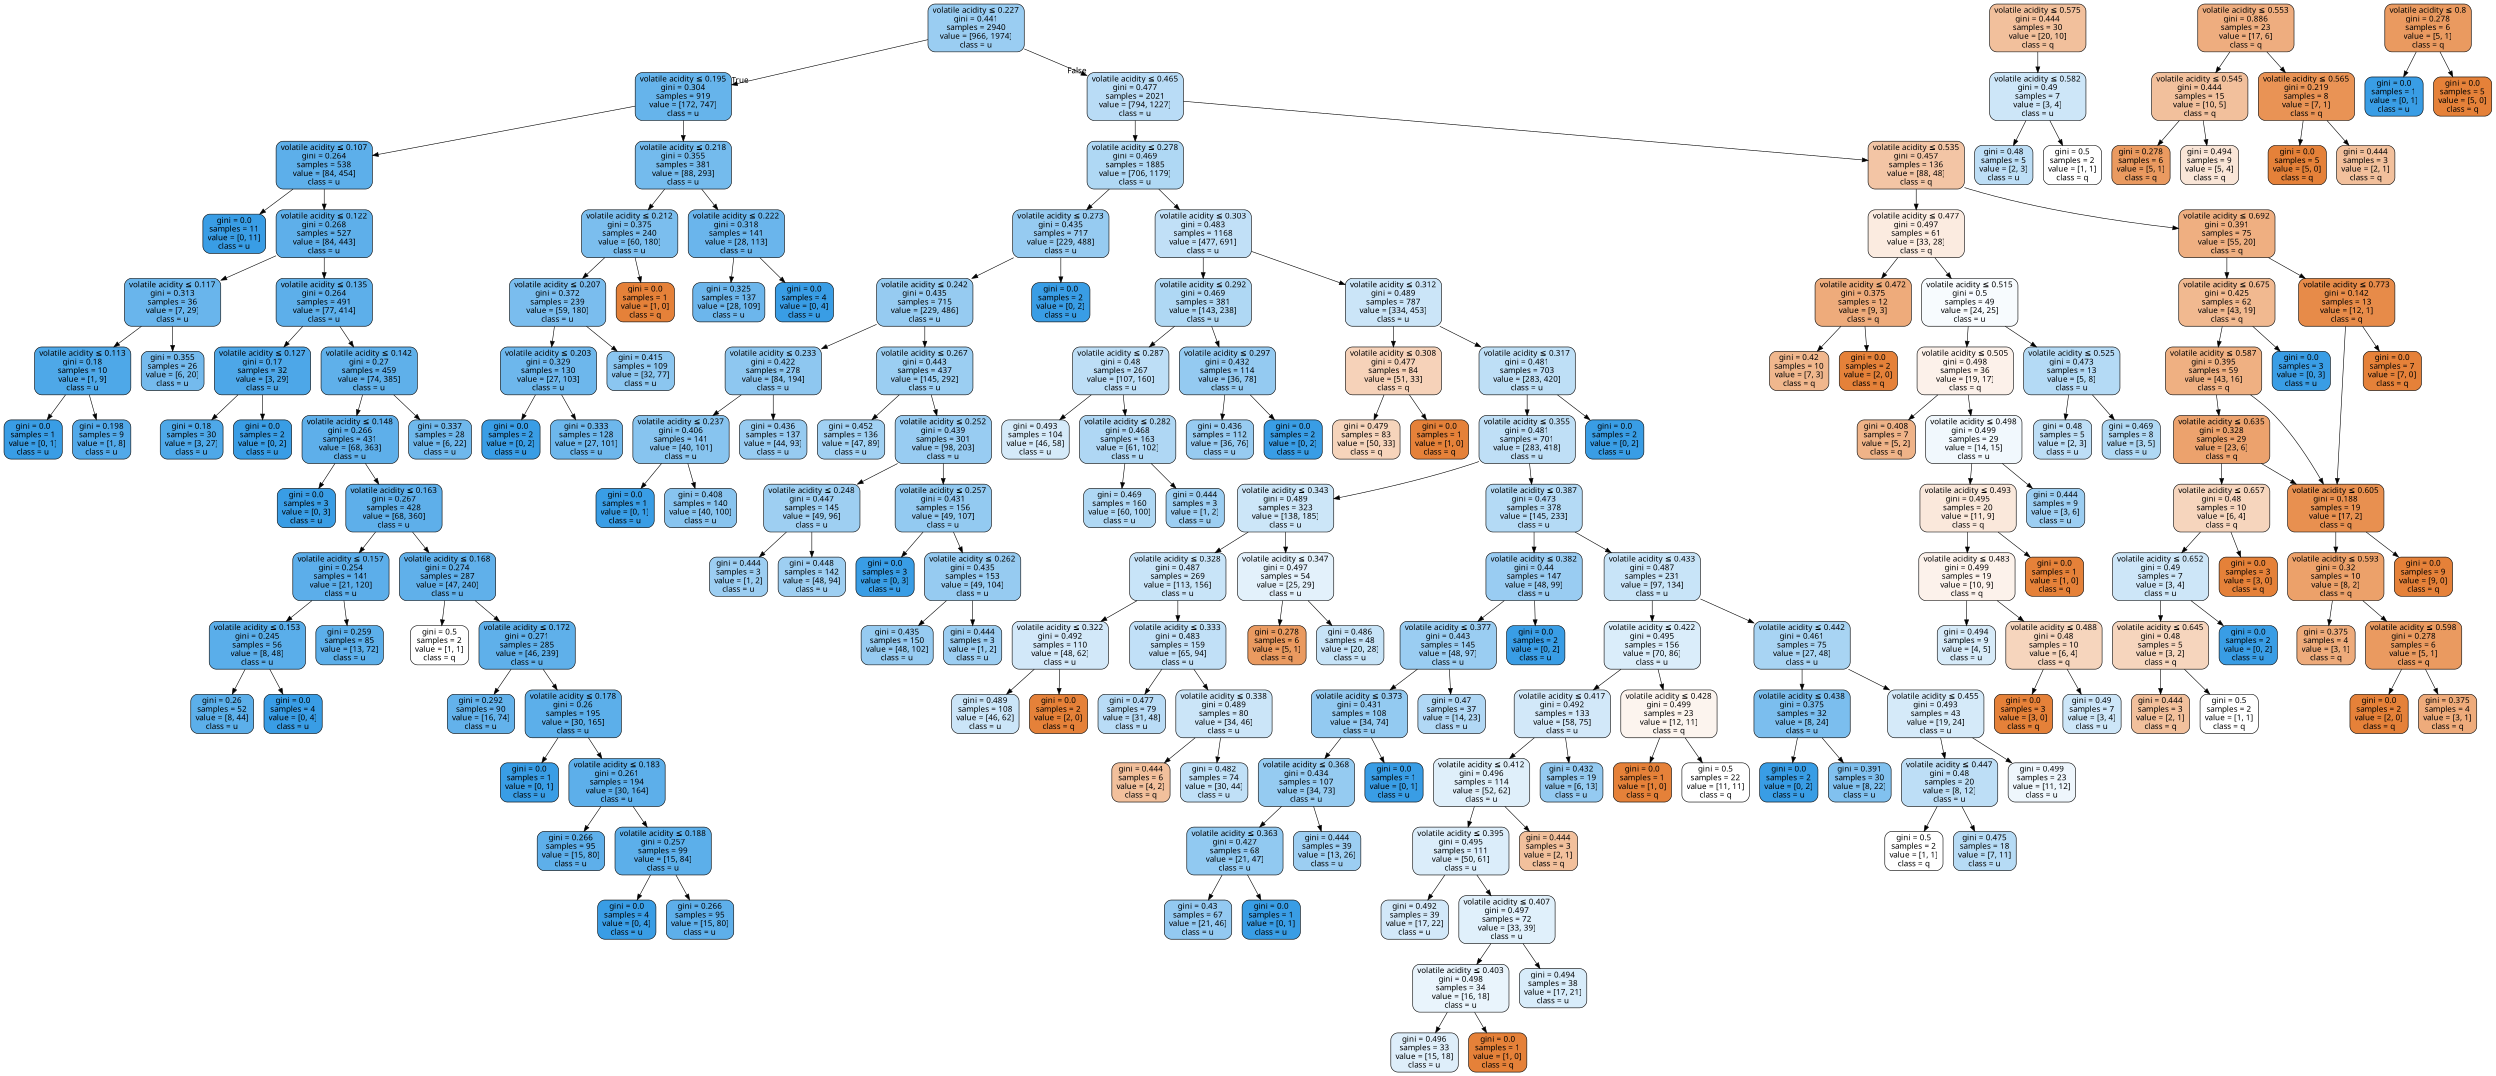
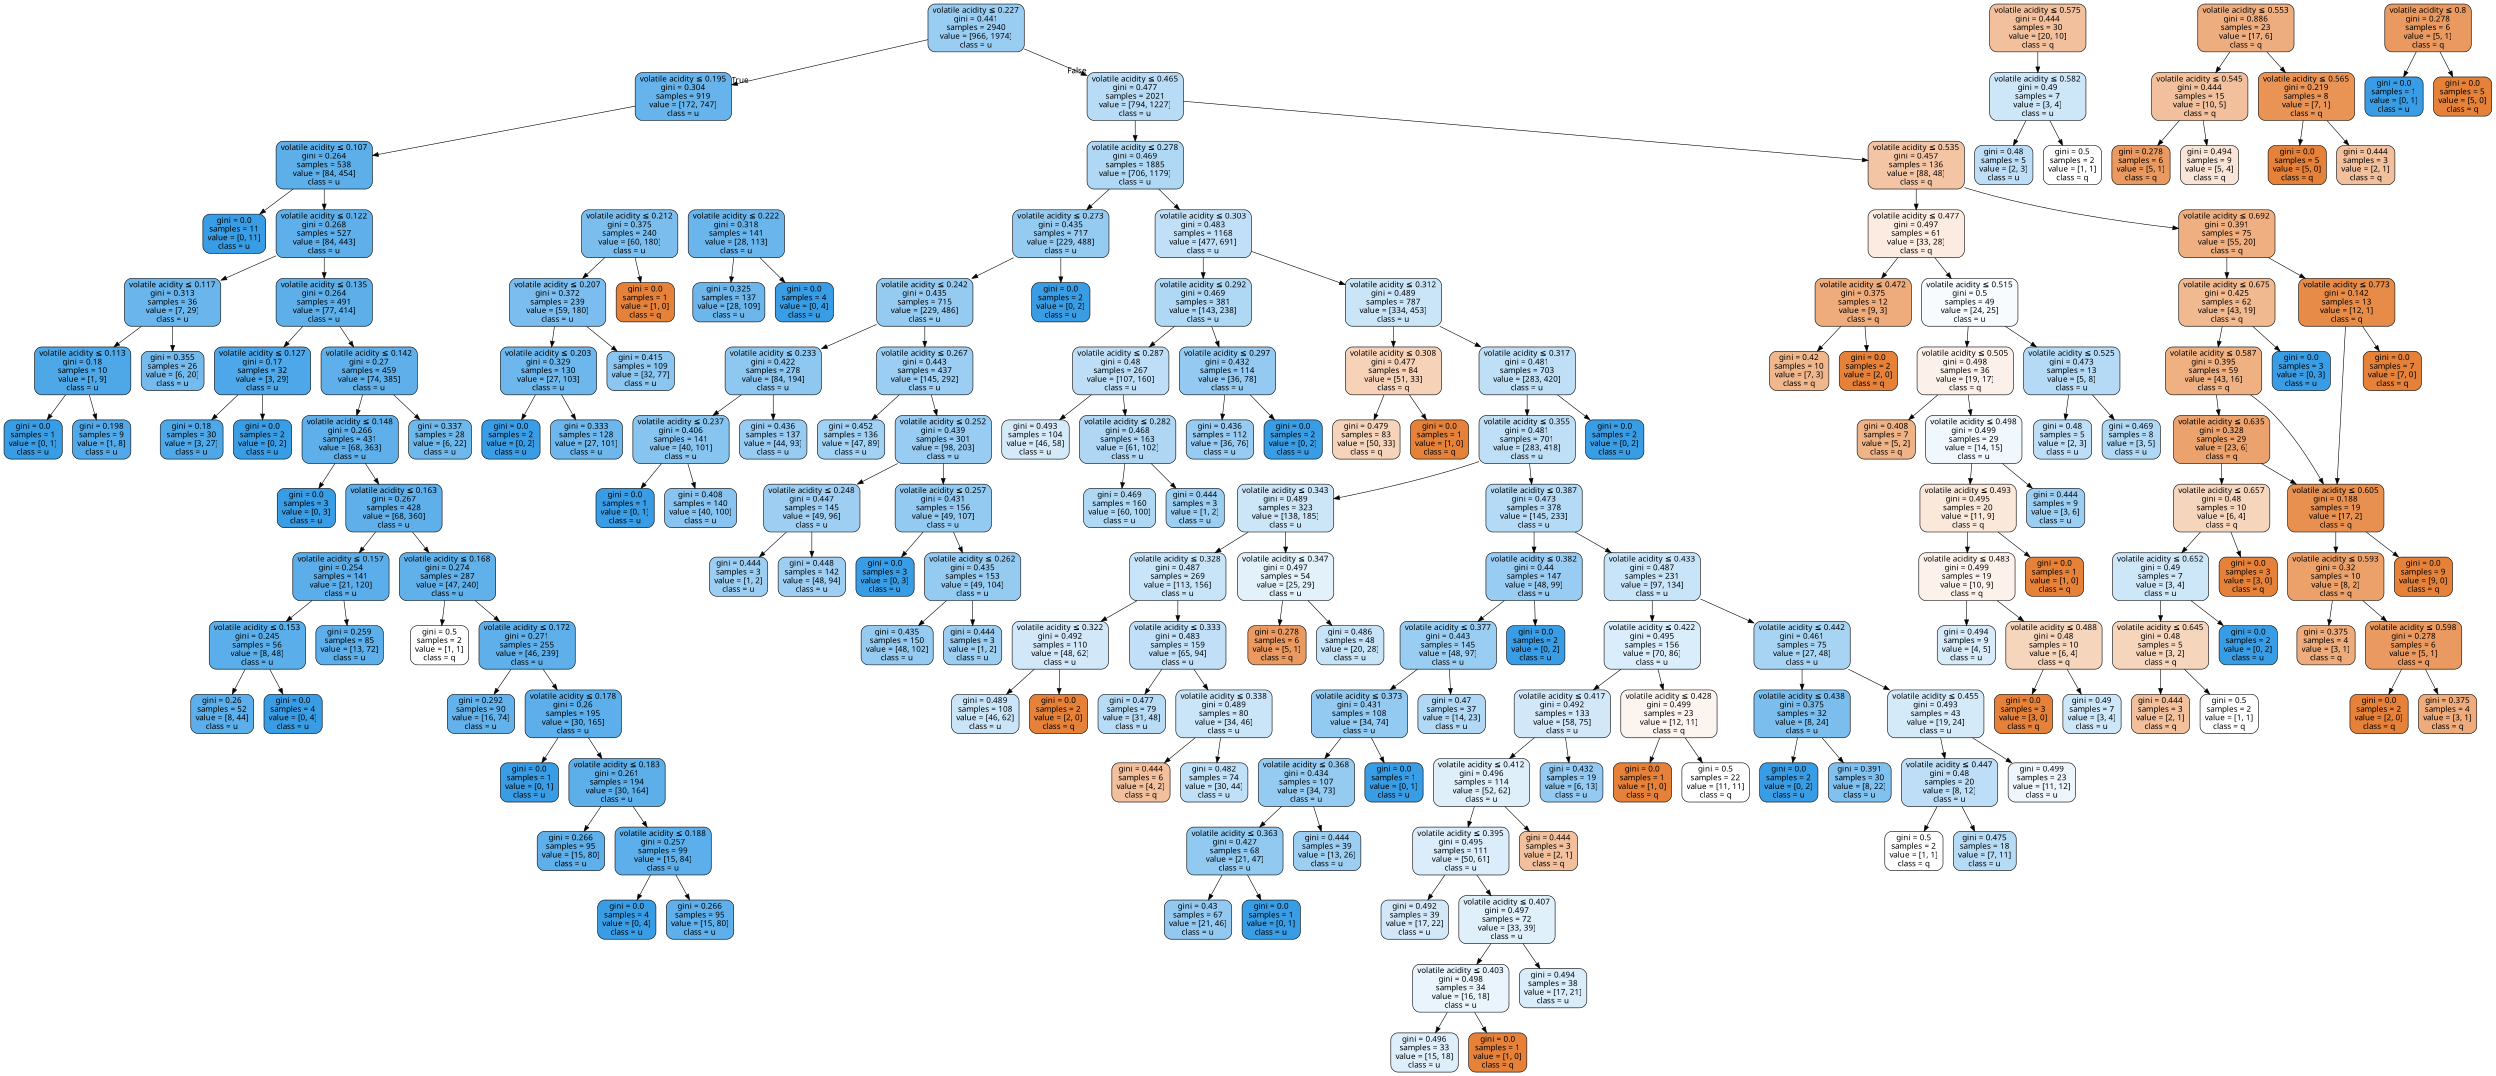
(683, 165) -> none
(527, 645) -> (527, 645)
